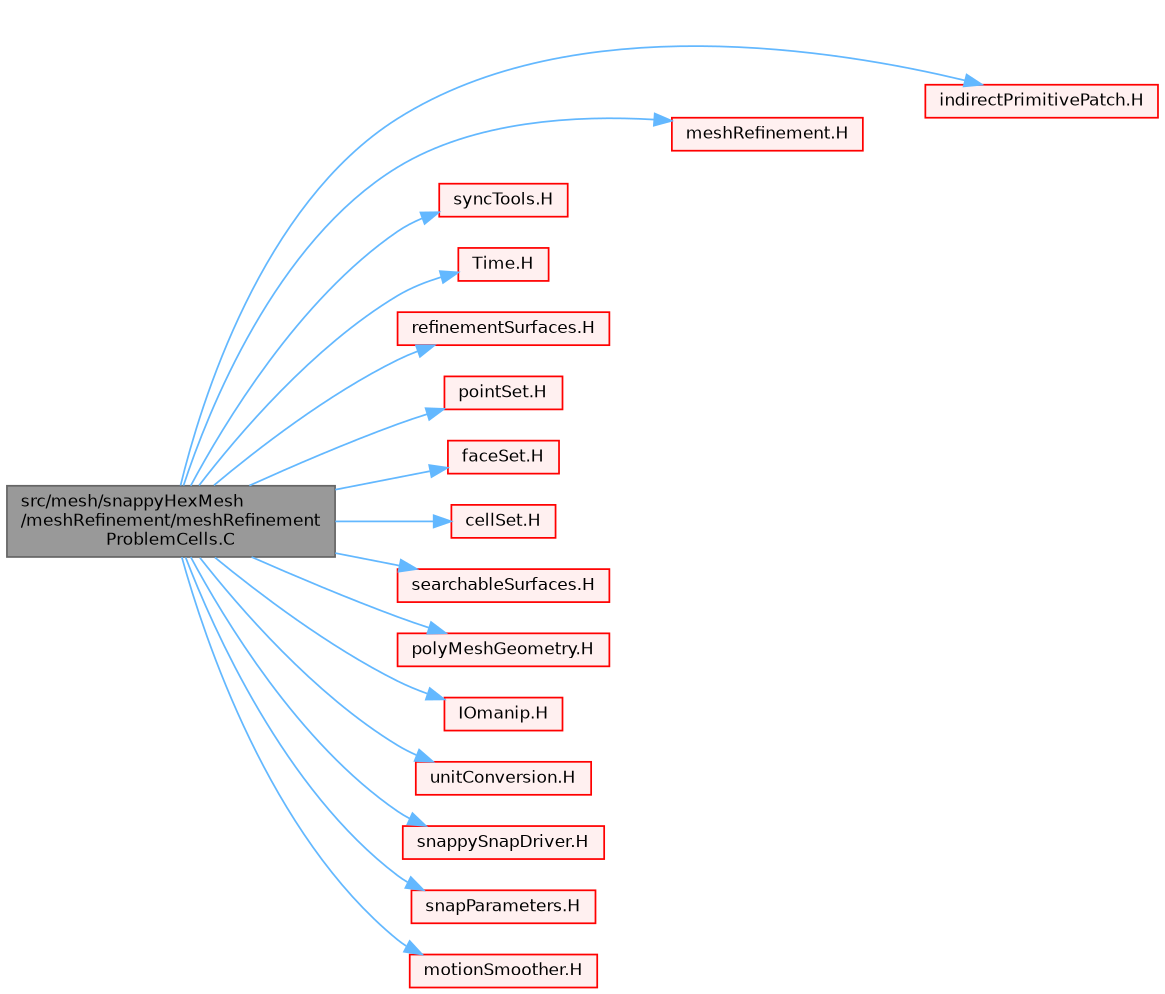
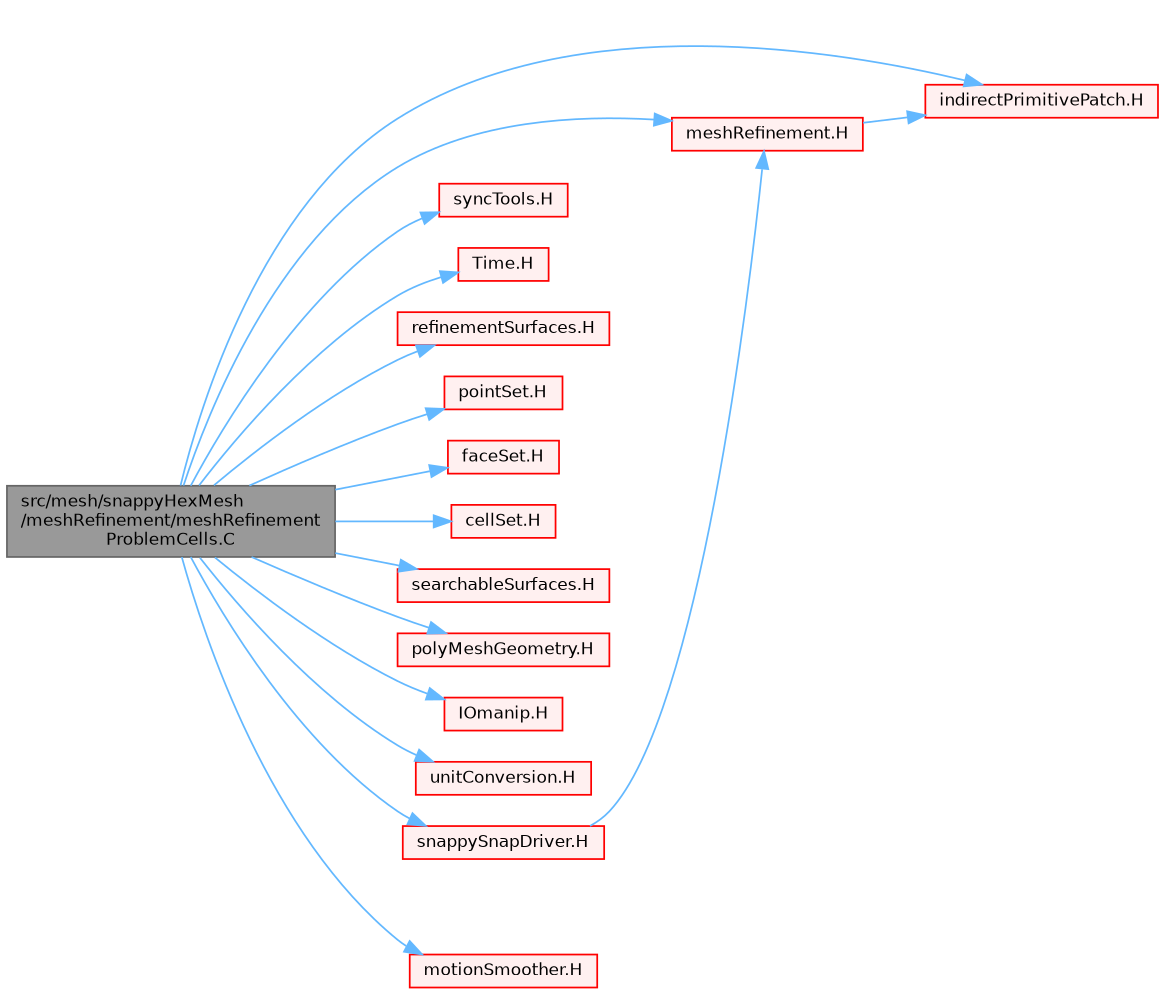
none -> (885, 120)
none -> (713, 510)
(503, 907) -> none
